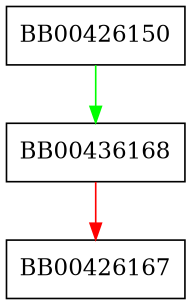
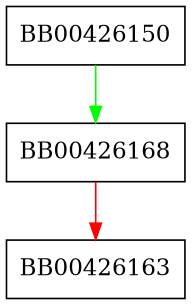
(96, 152) -> (96, 152)
(96, 269) -> (96, 269)
